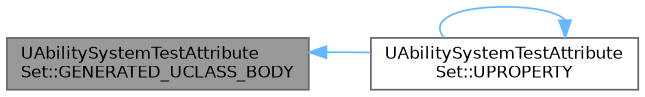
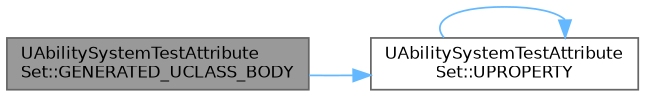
(348, 52) -> (331, 75)
